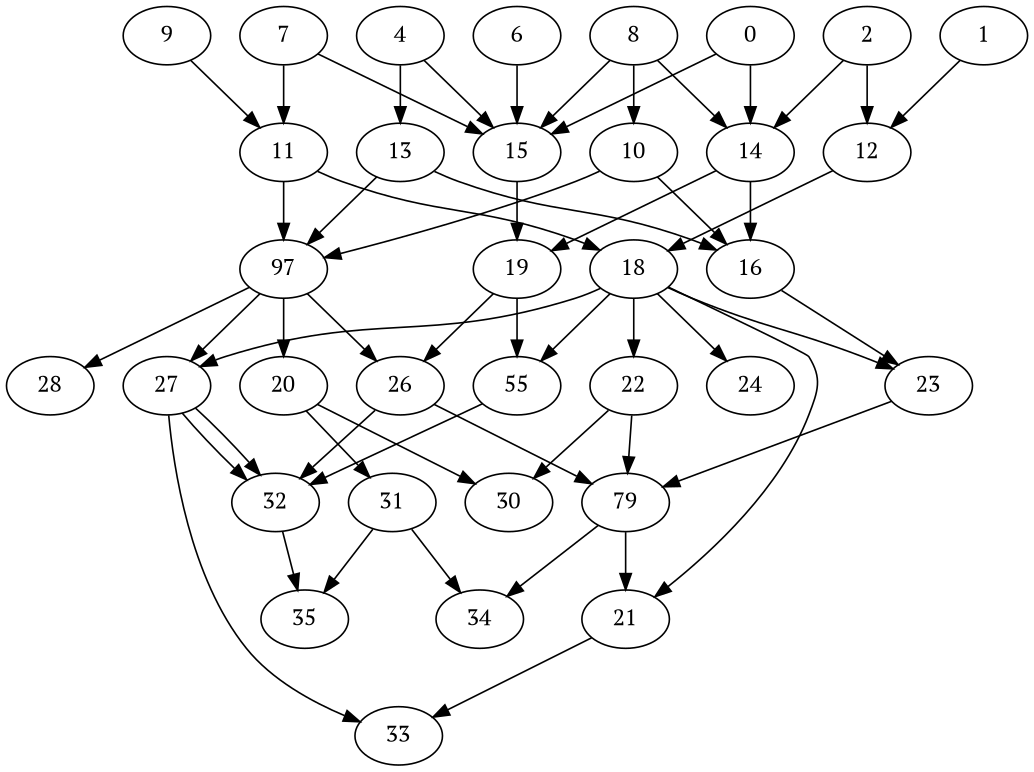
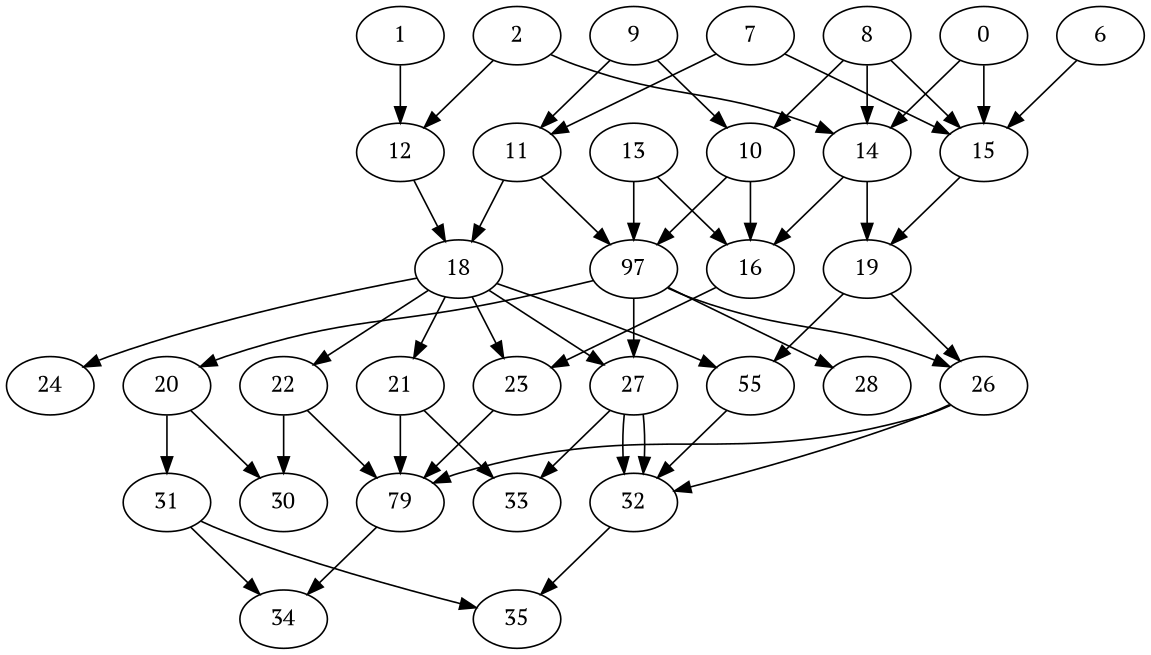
(400, 36) -> none
none -> (686, 88)
(626, 553) -> (400, 436)
